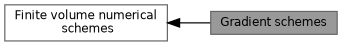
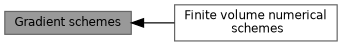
(195, 23) -> (159, 23)
